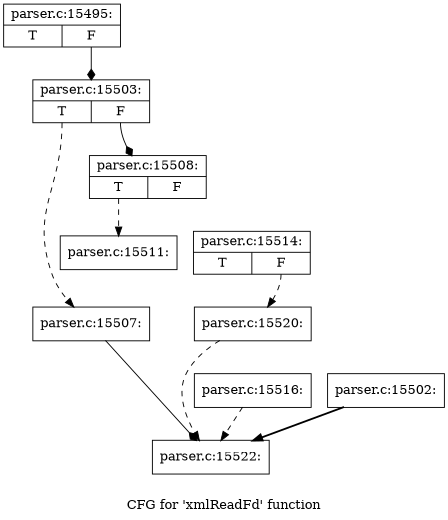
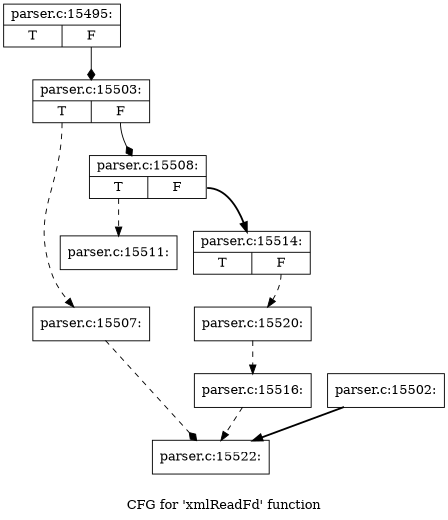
none -> (230, 200)
(184, 380) -> (253, 353)
(147, 386) -> (147, 386)
